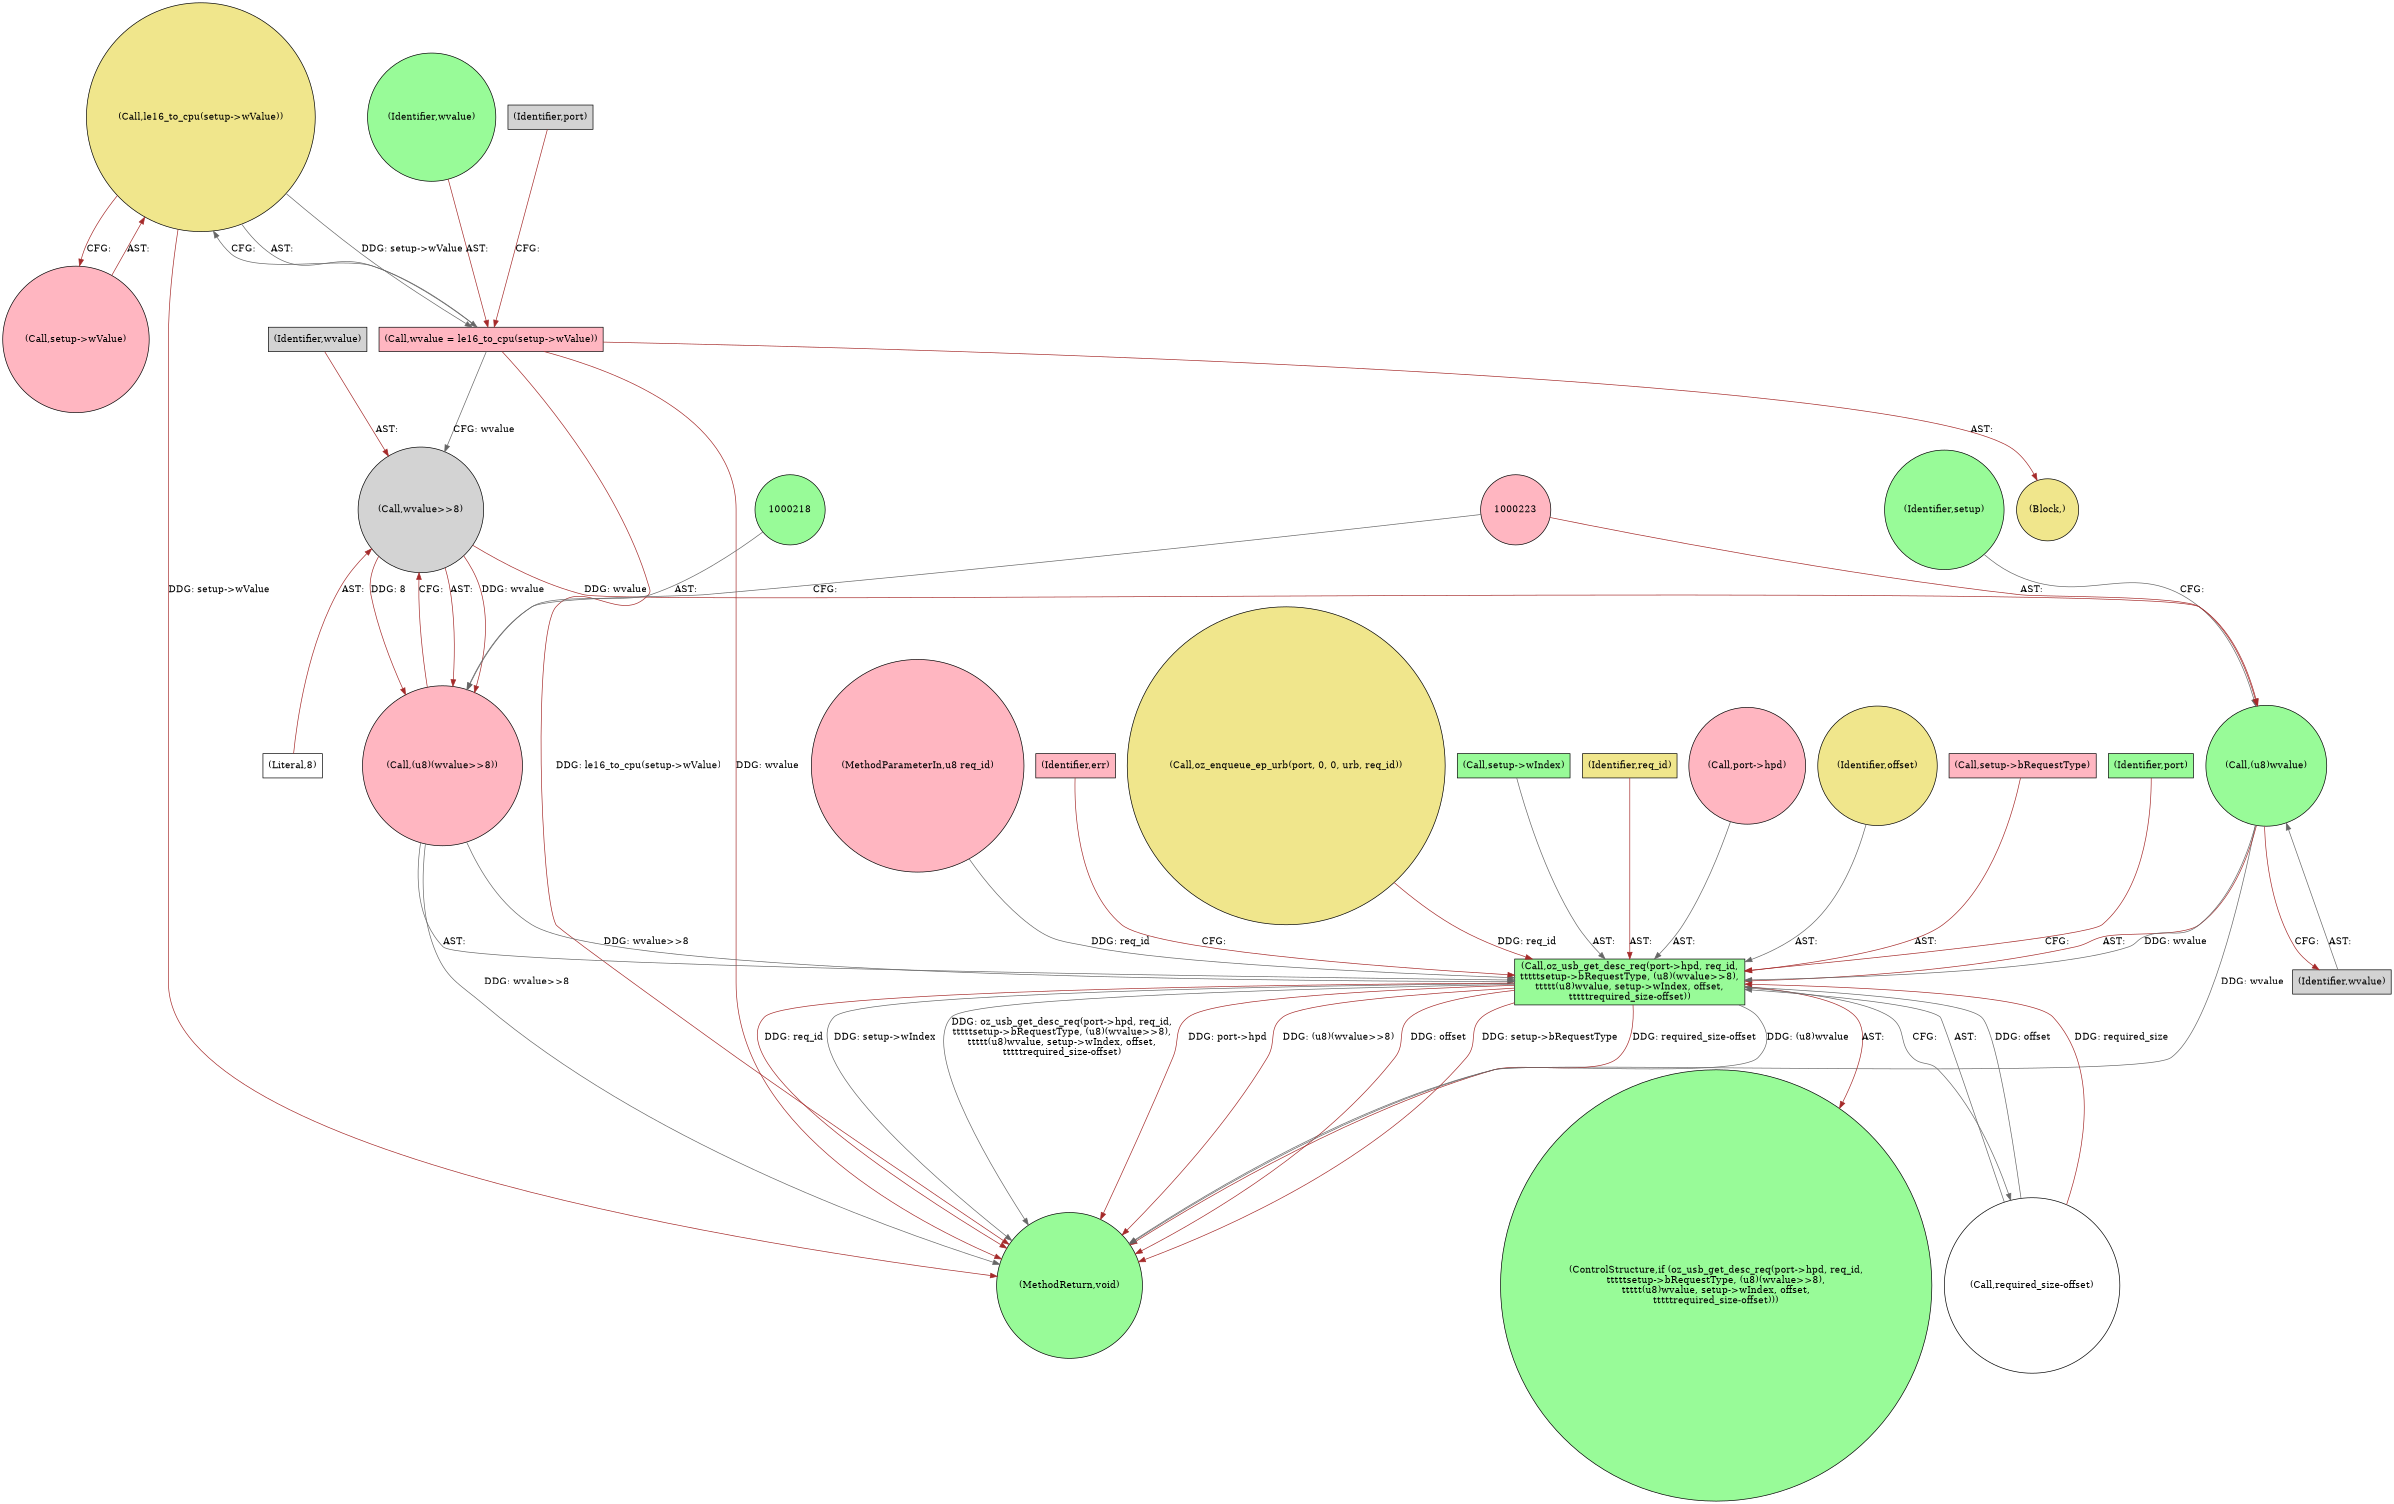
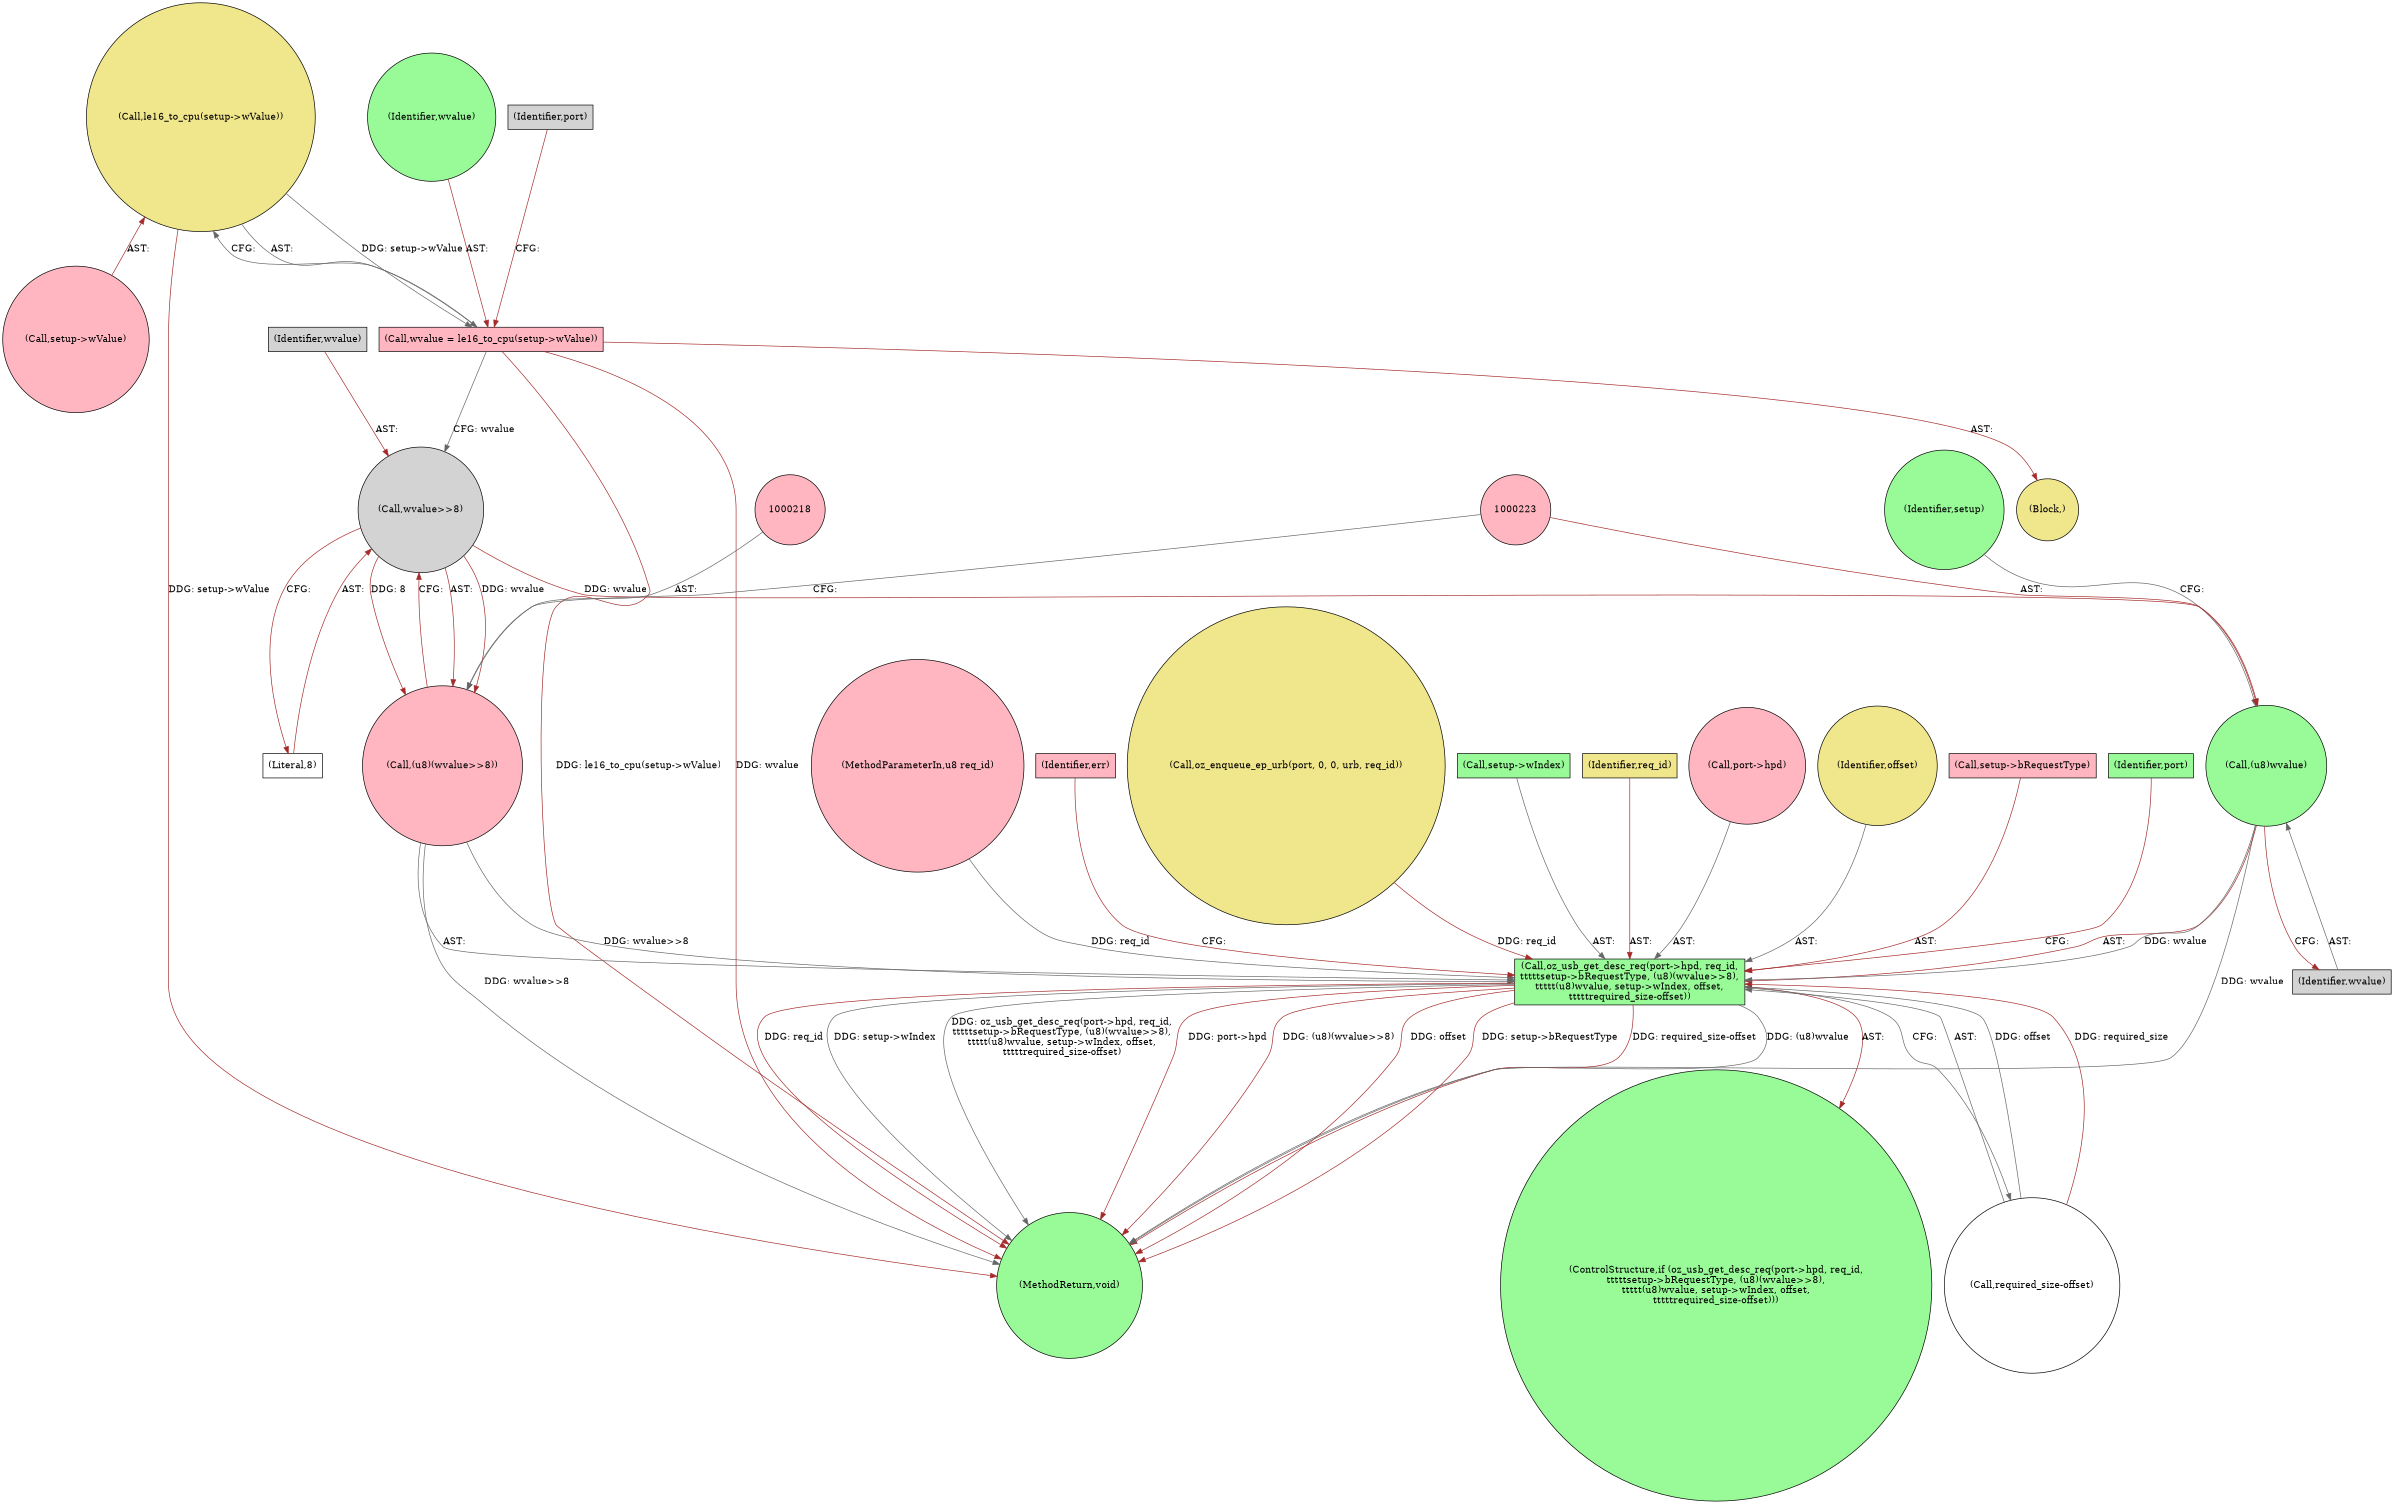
(96, 226) -> none
(790, 510) -> (790, 510)
none -> (274, 618)
